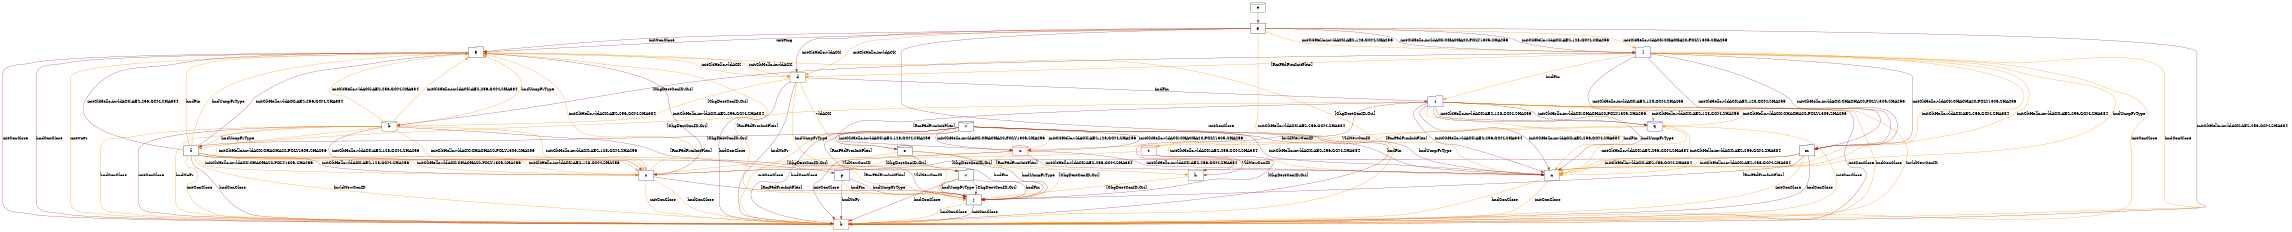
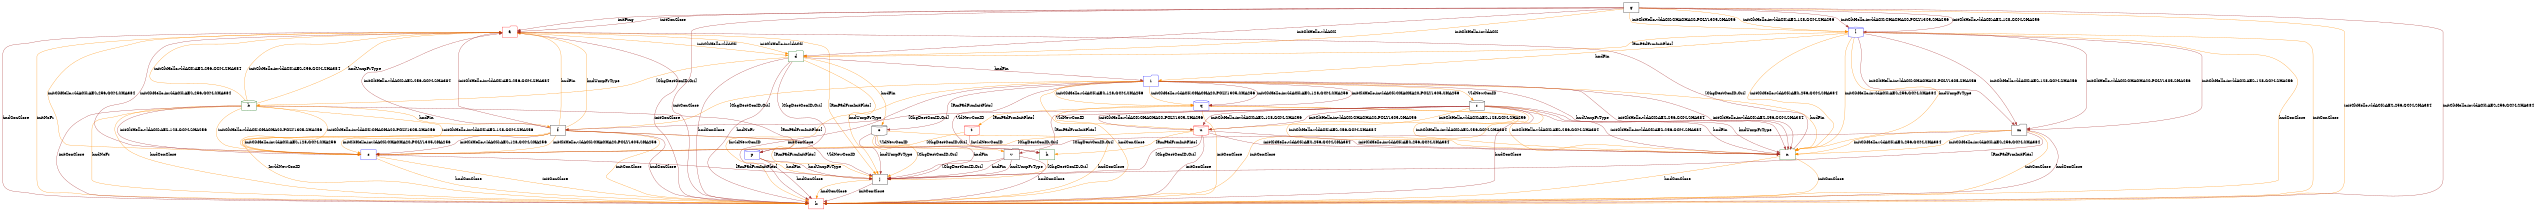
(1258, 8) -> none
(476, 53) -> (510, 32)
(1643, 53) -> (1856, 32)
(1140, 59) -> none
(1135, 63) -> (1189, 39)
(798, 77) -> (796, 57)
none -> (1316, 84)
(824, 114) -> (889, 93)
none -> (814, 119)
(238, 139) -> (427, 118)
(1298, 139) -> (971, 118)
(1257, 163) -> (988, 143)
(842, 175) -> (752, 155)
none -> (1087, 175)
(1192, 183) -> (1121, 170)
(851, 200) -> (810, 179)
